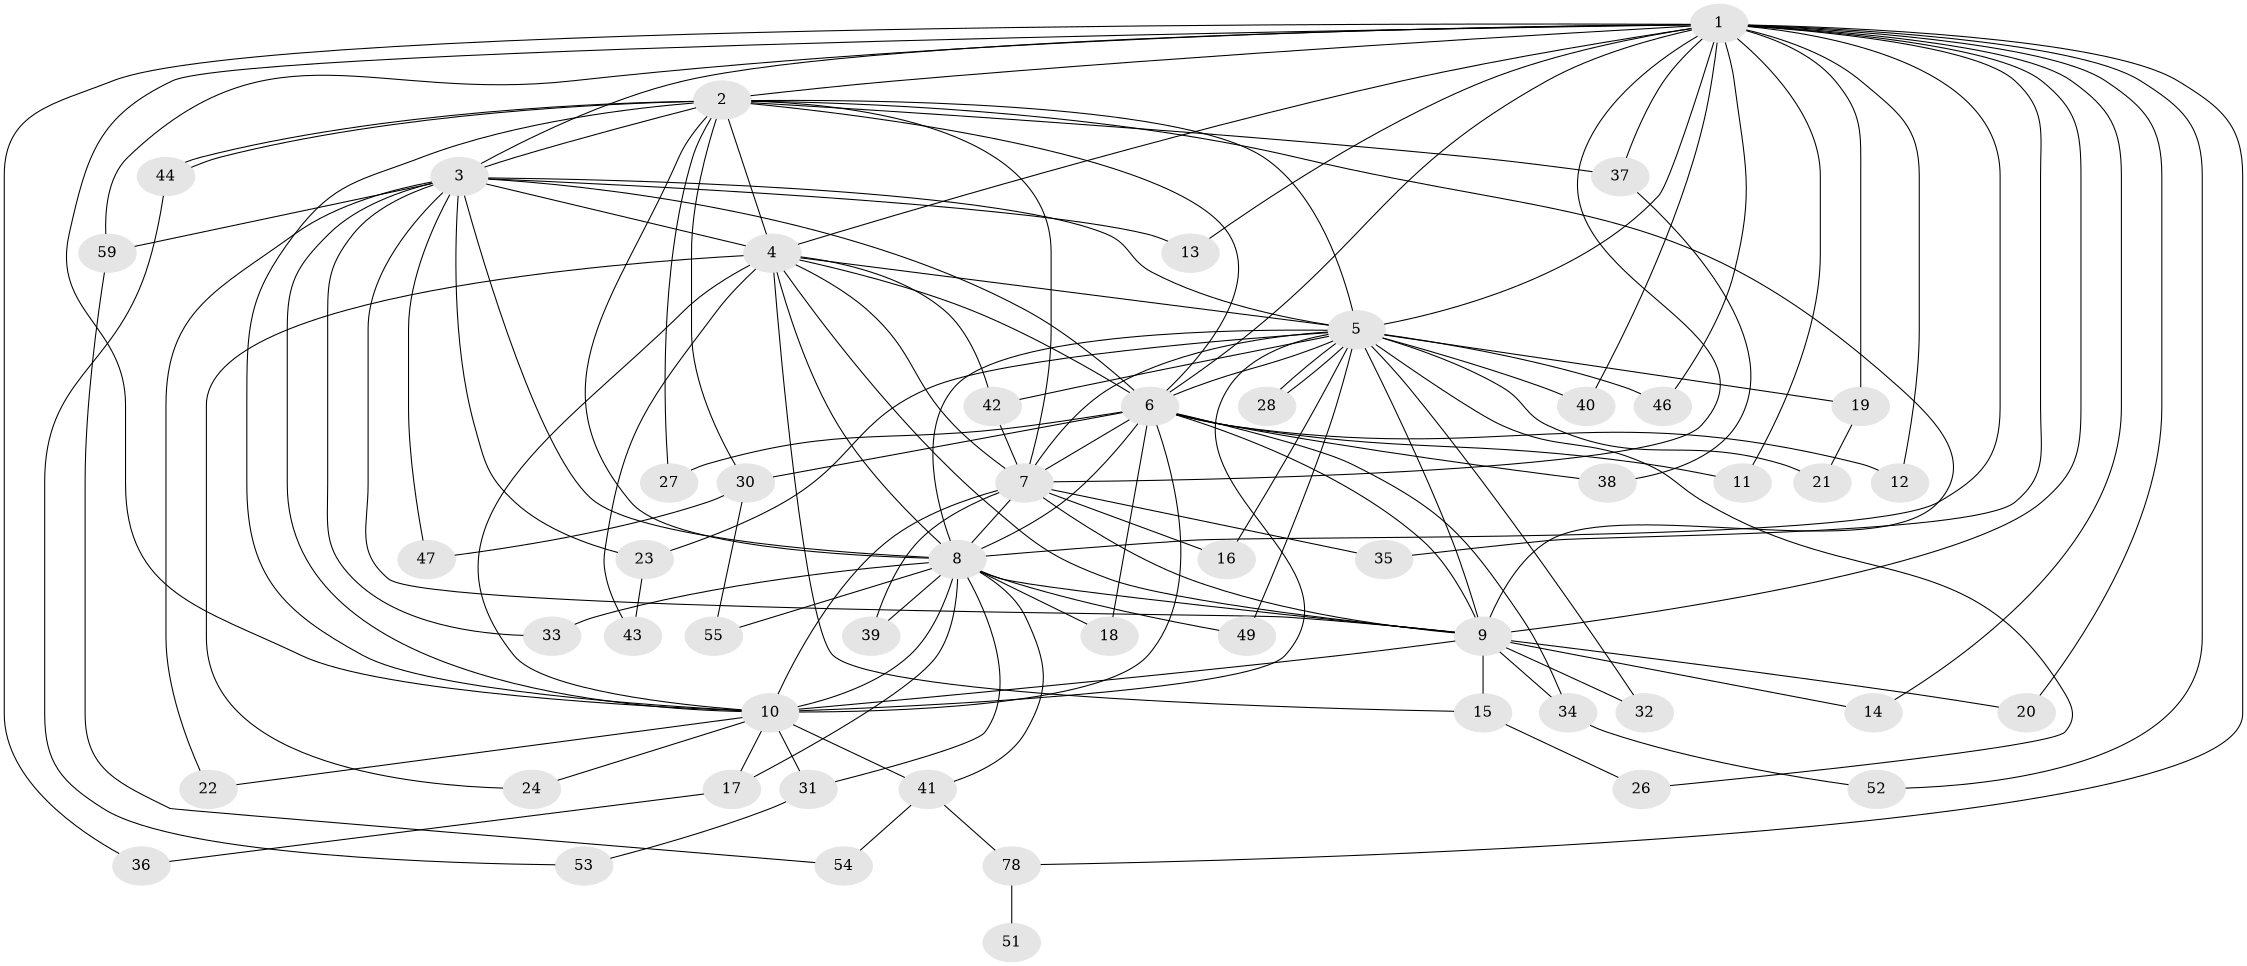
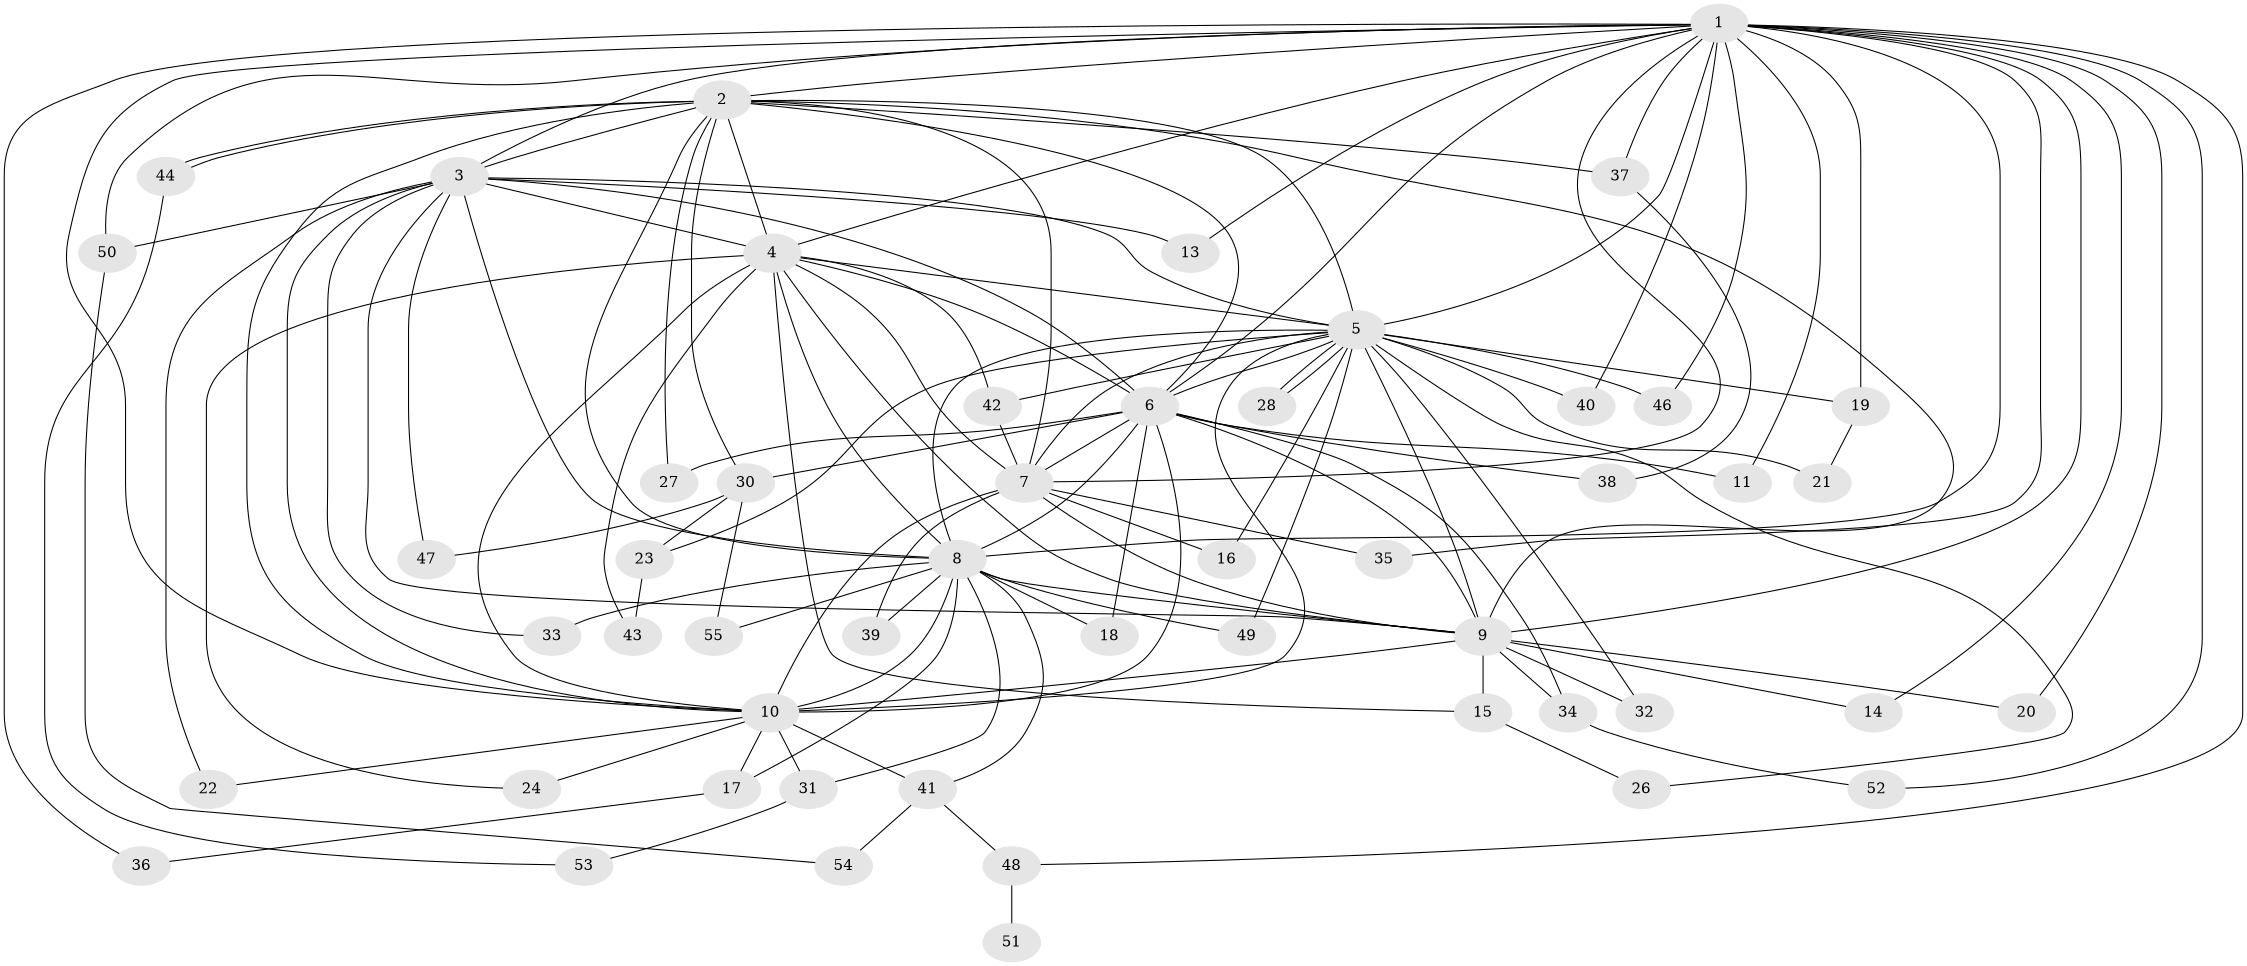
(107, 253) -> (107, 253)
(471, 412) -> (695, 521)
(1900, 483) -> none
(991, 521) -> none
(1012, 866) -> (1012, 866)
